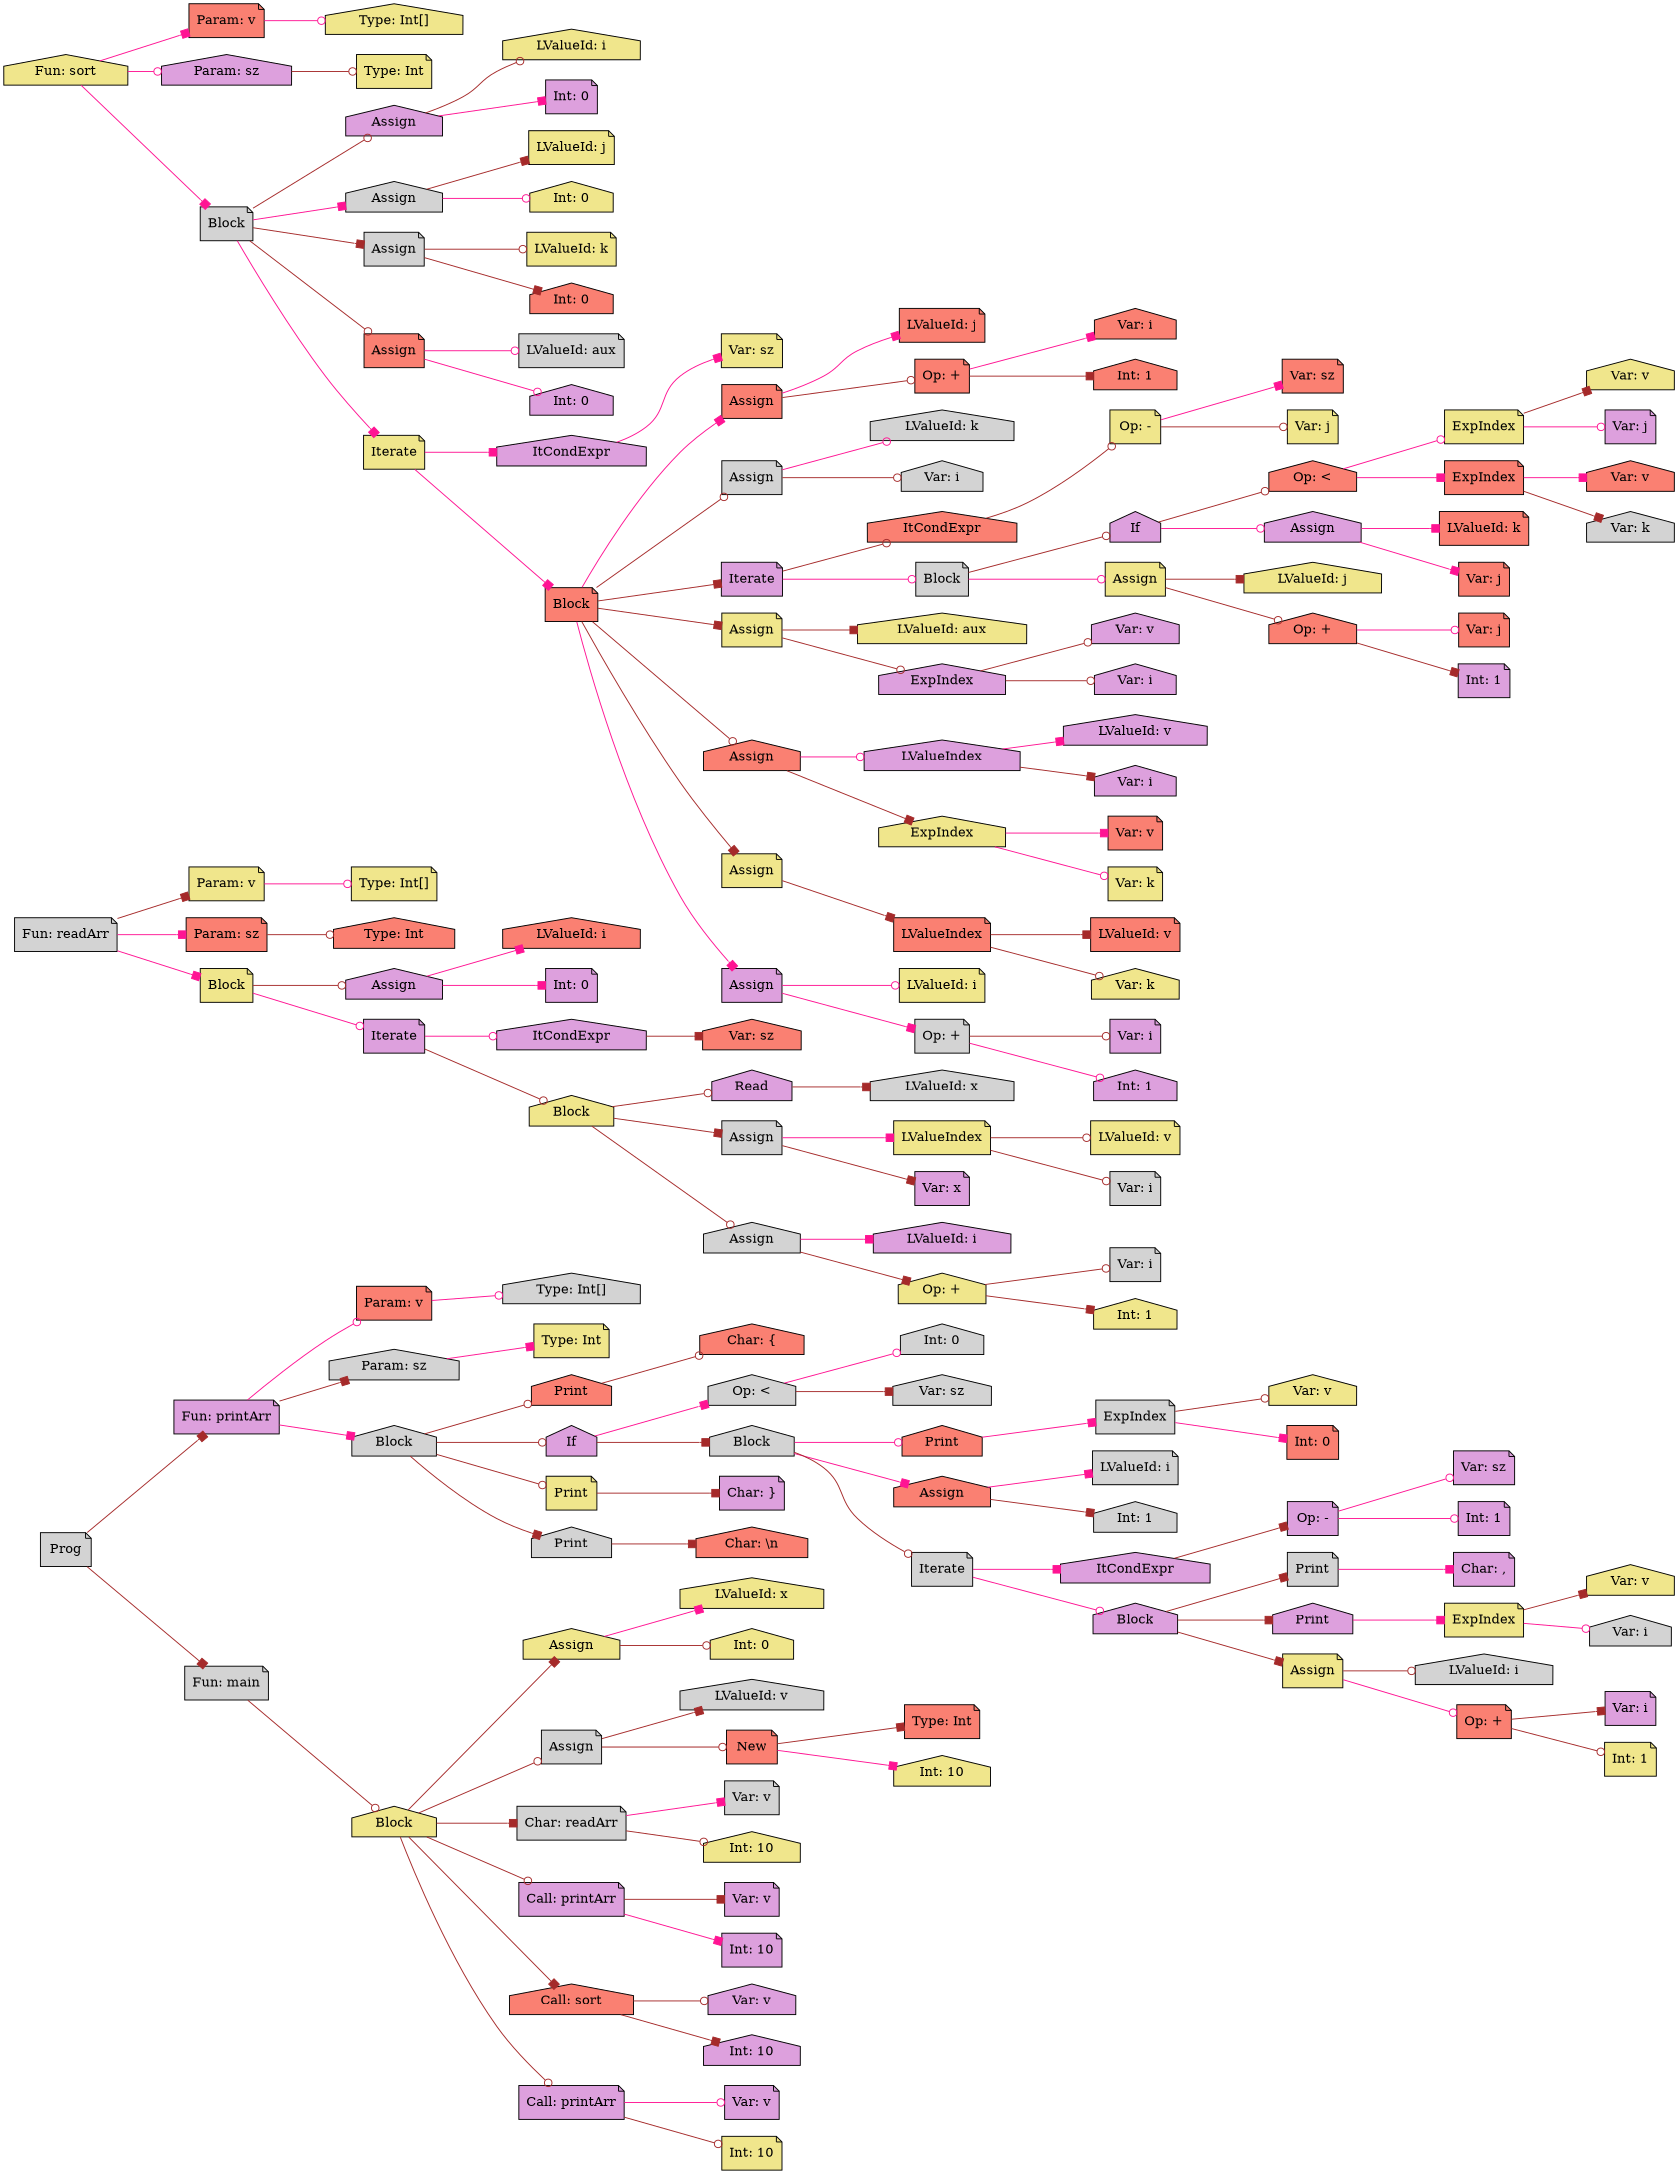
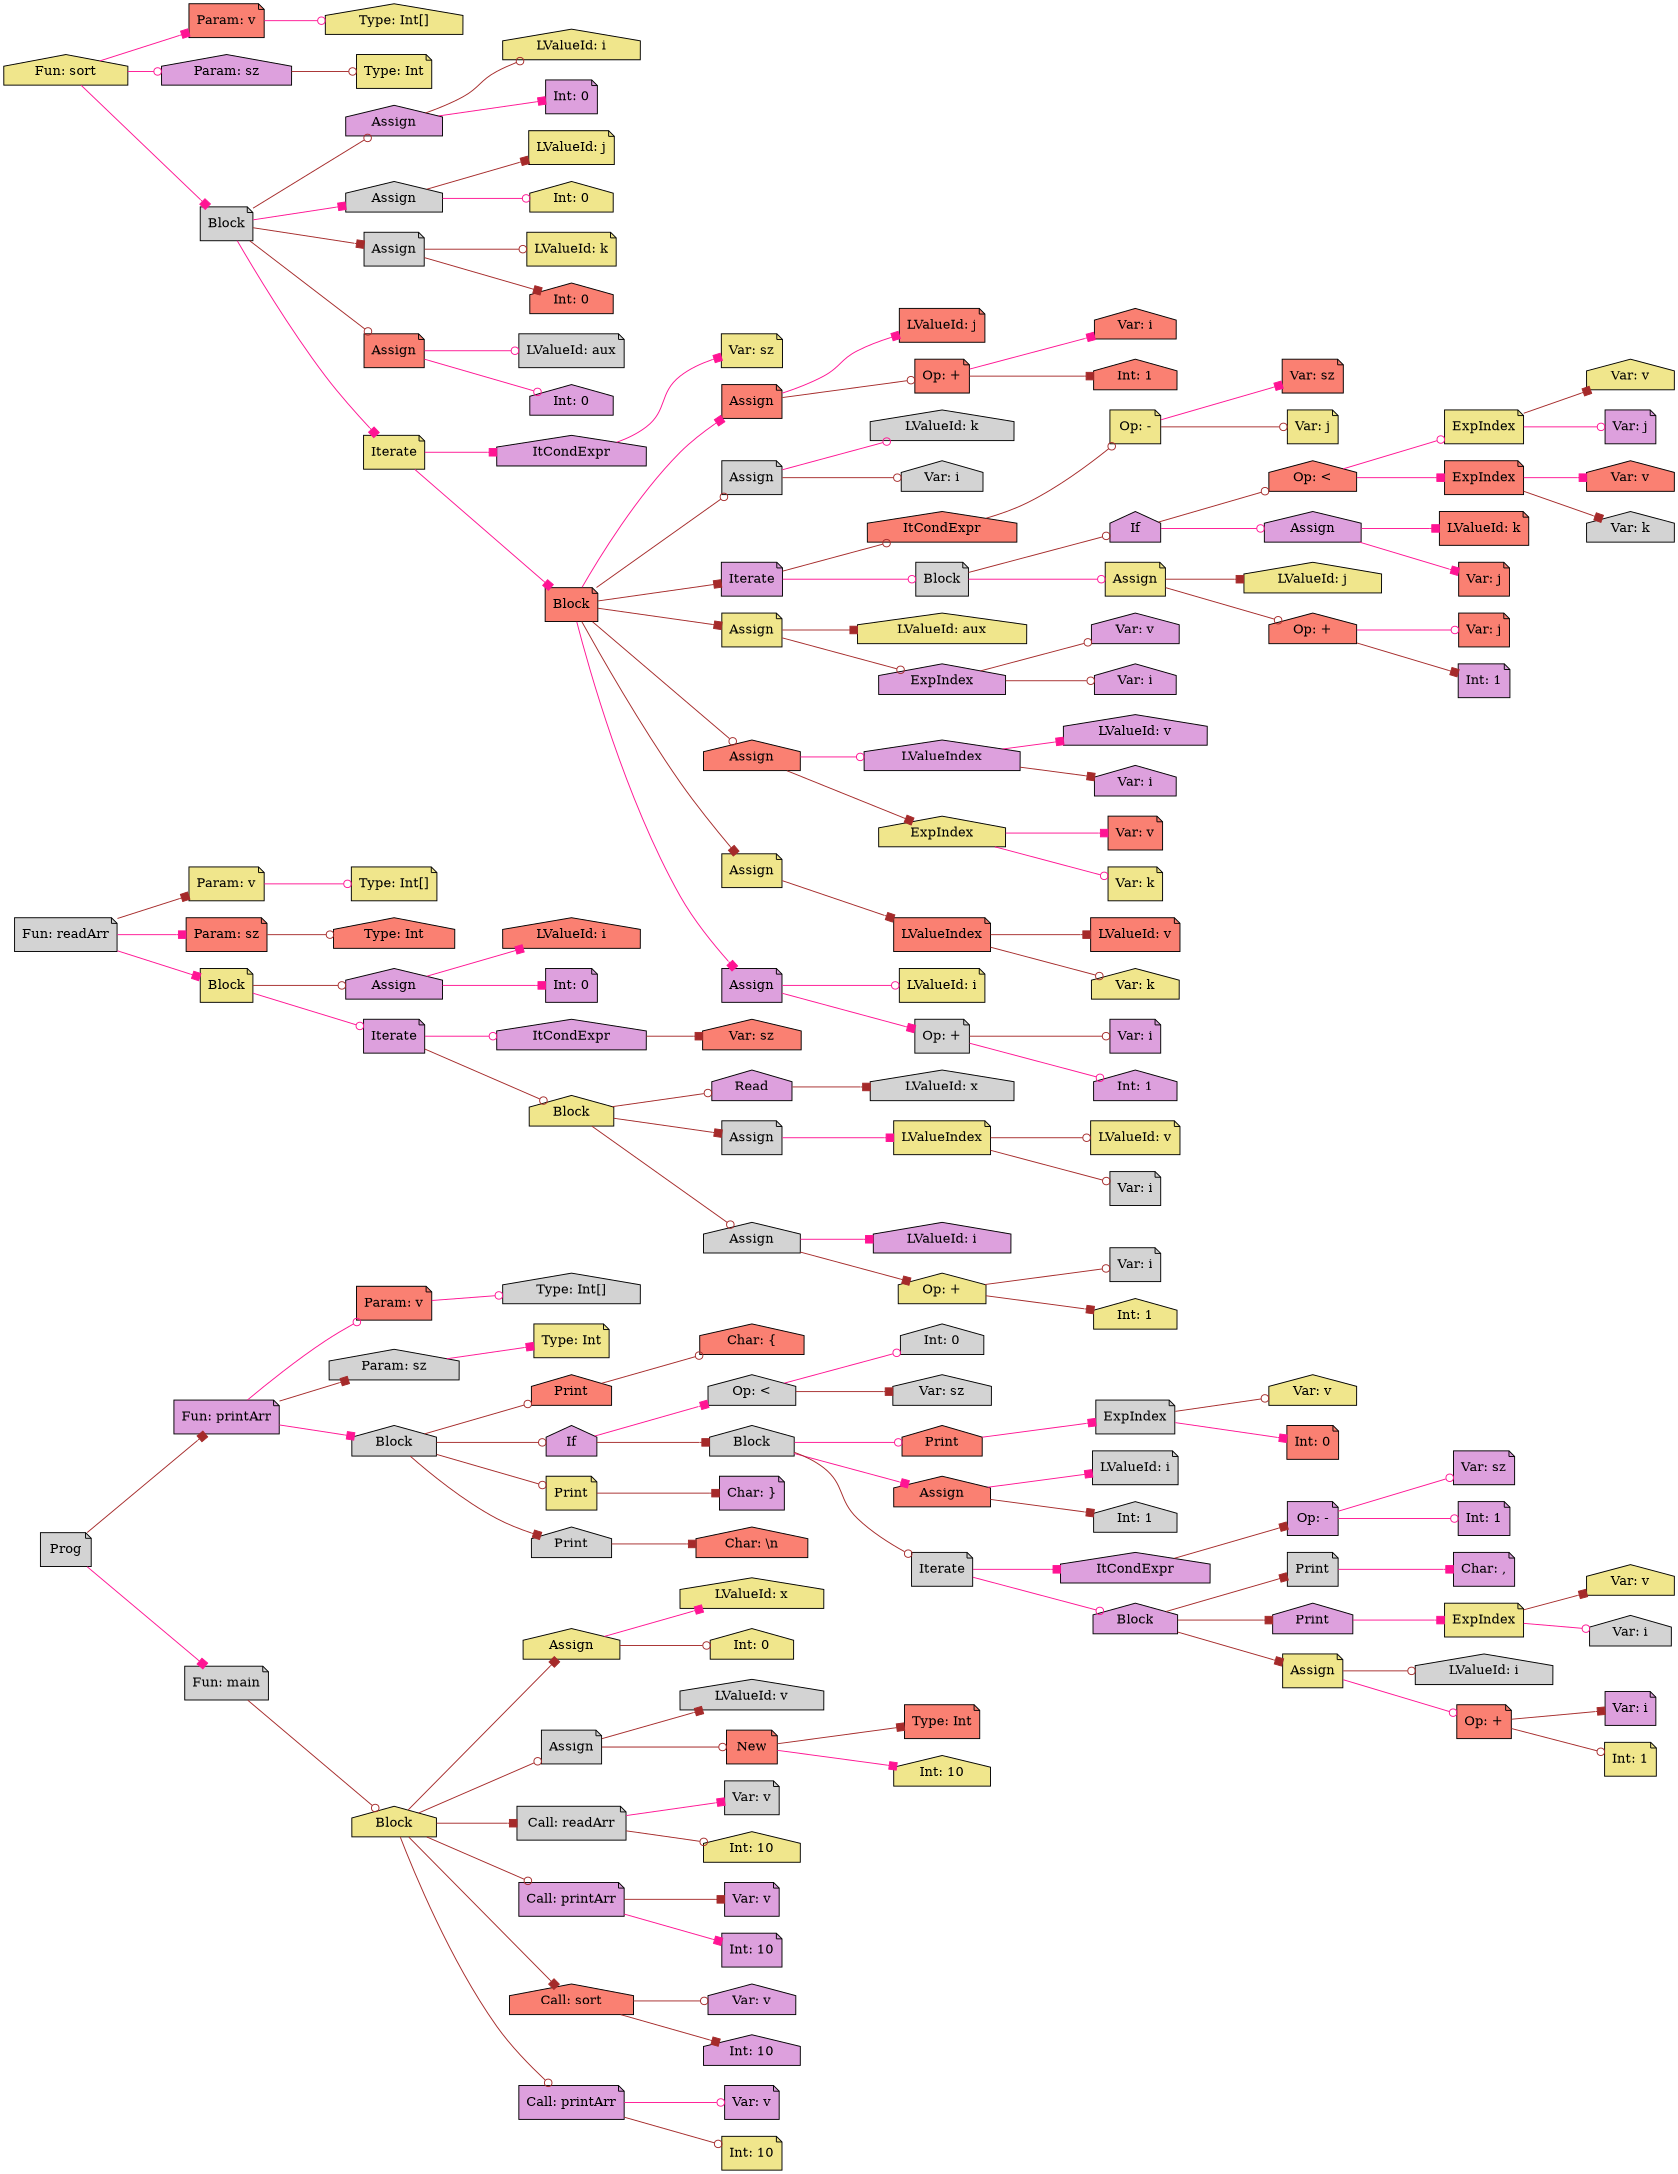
(942, 1189) -> none
(143, 1613) -> (143, 1613)
(572, 1823) -> (572, 1823)
